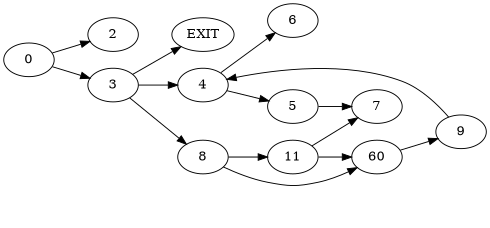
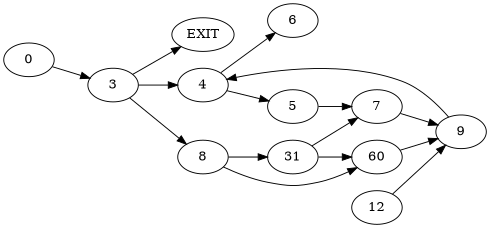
(113, 35) -> none
none -> (415, 118)
(293, 157) -> (293, 157)
none -> (377, 208)
